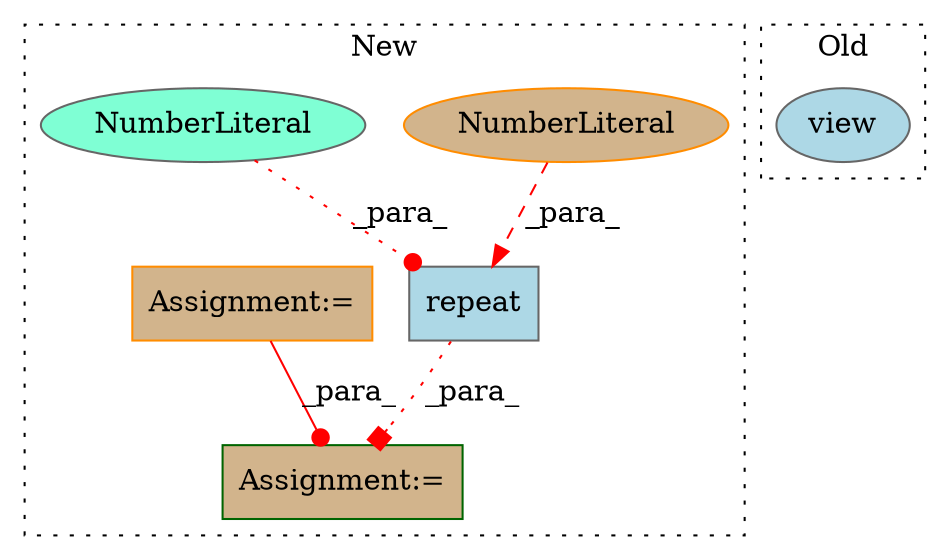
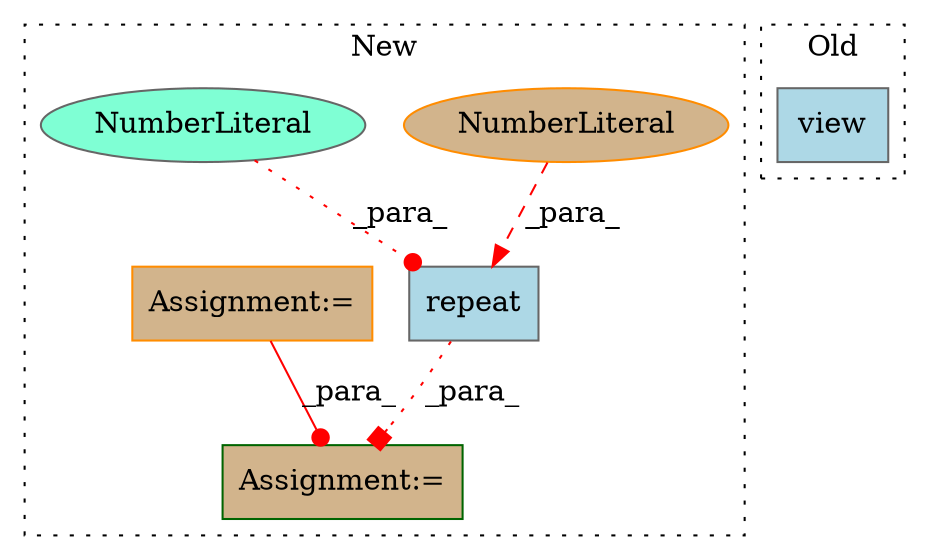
(843, 125) -> (833, 125)
